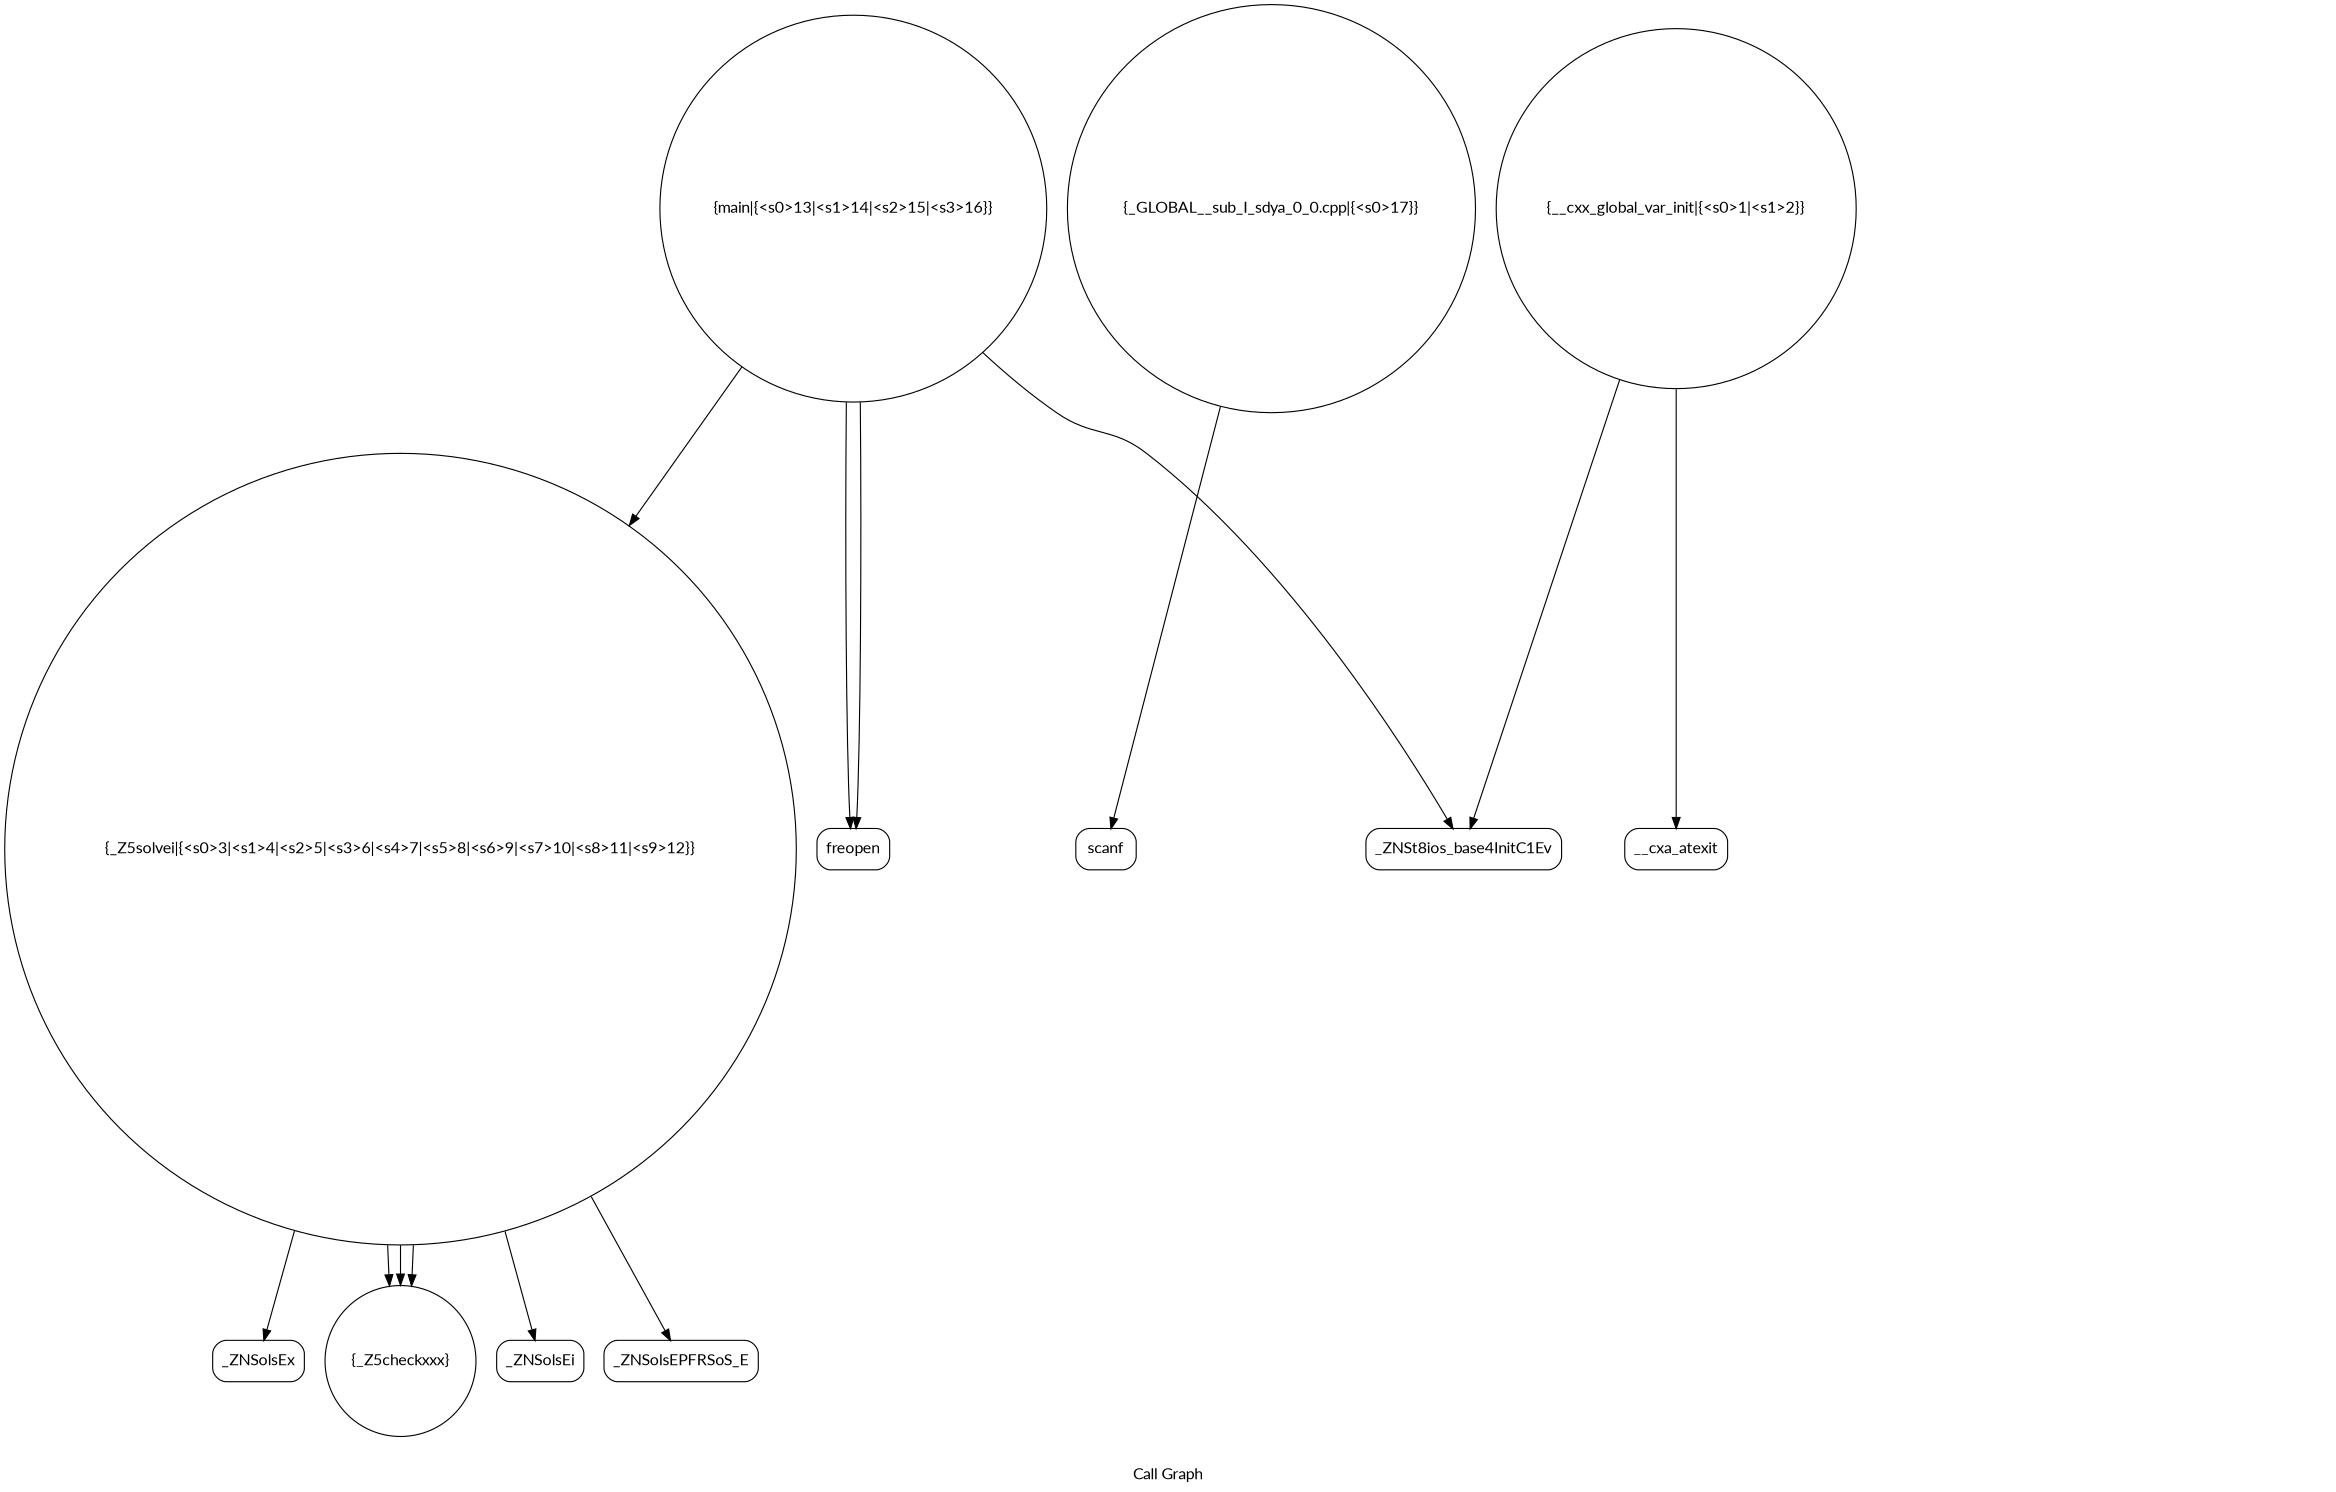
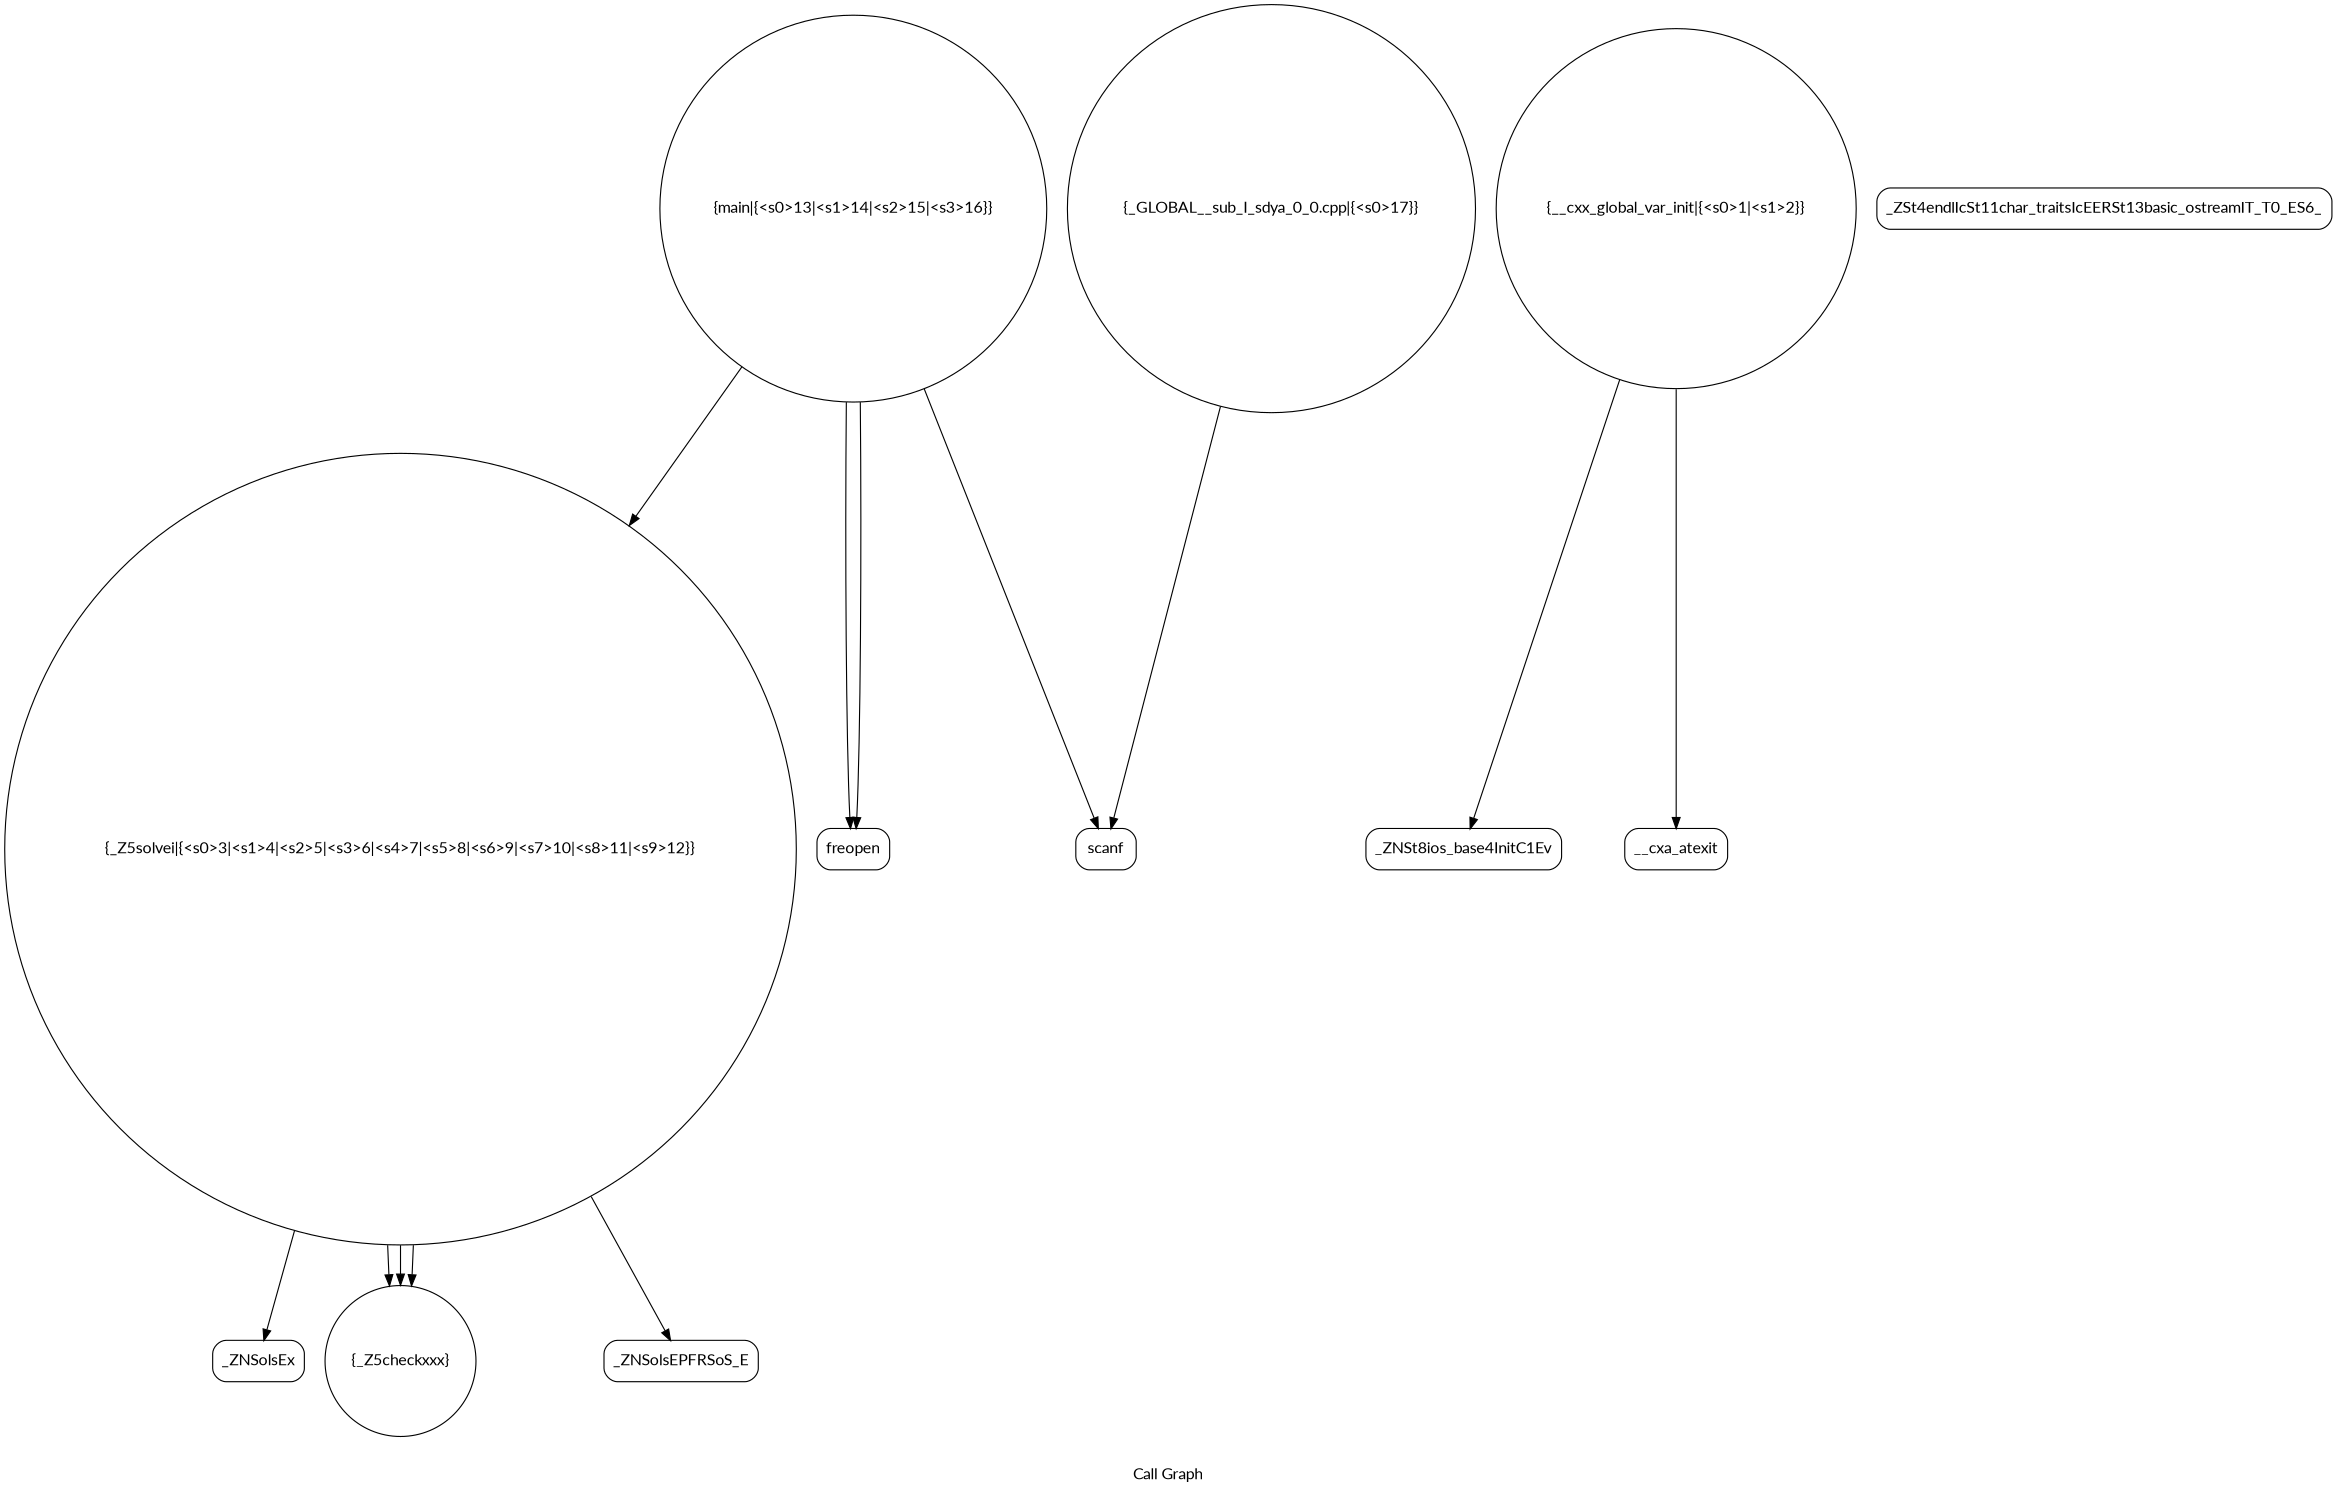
none -> (2104, 209)
(1249, 549) -> (1009, 603)
(540, 1361) -> none
